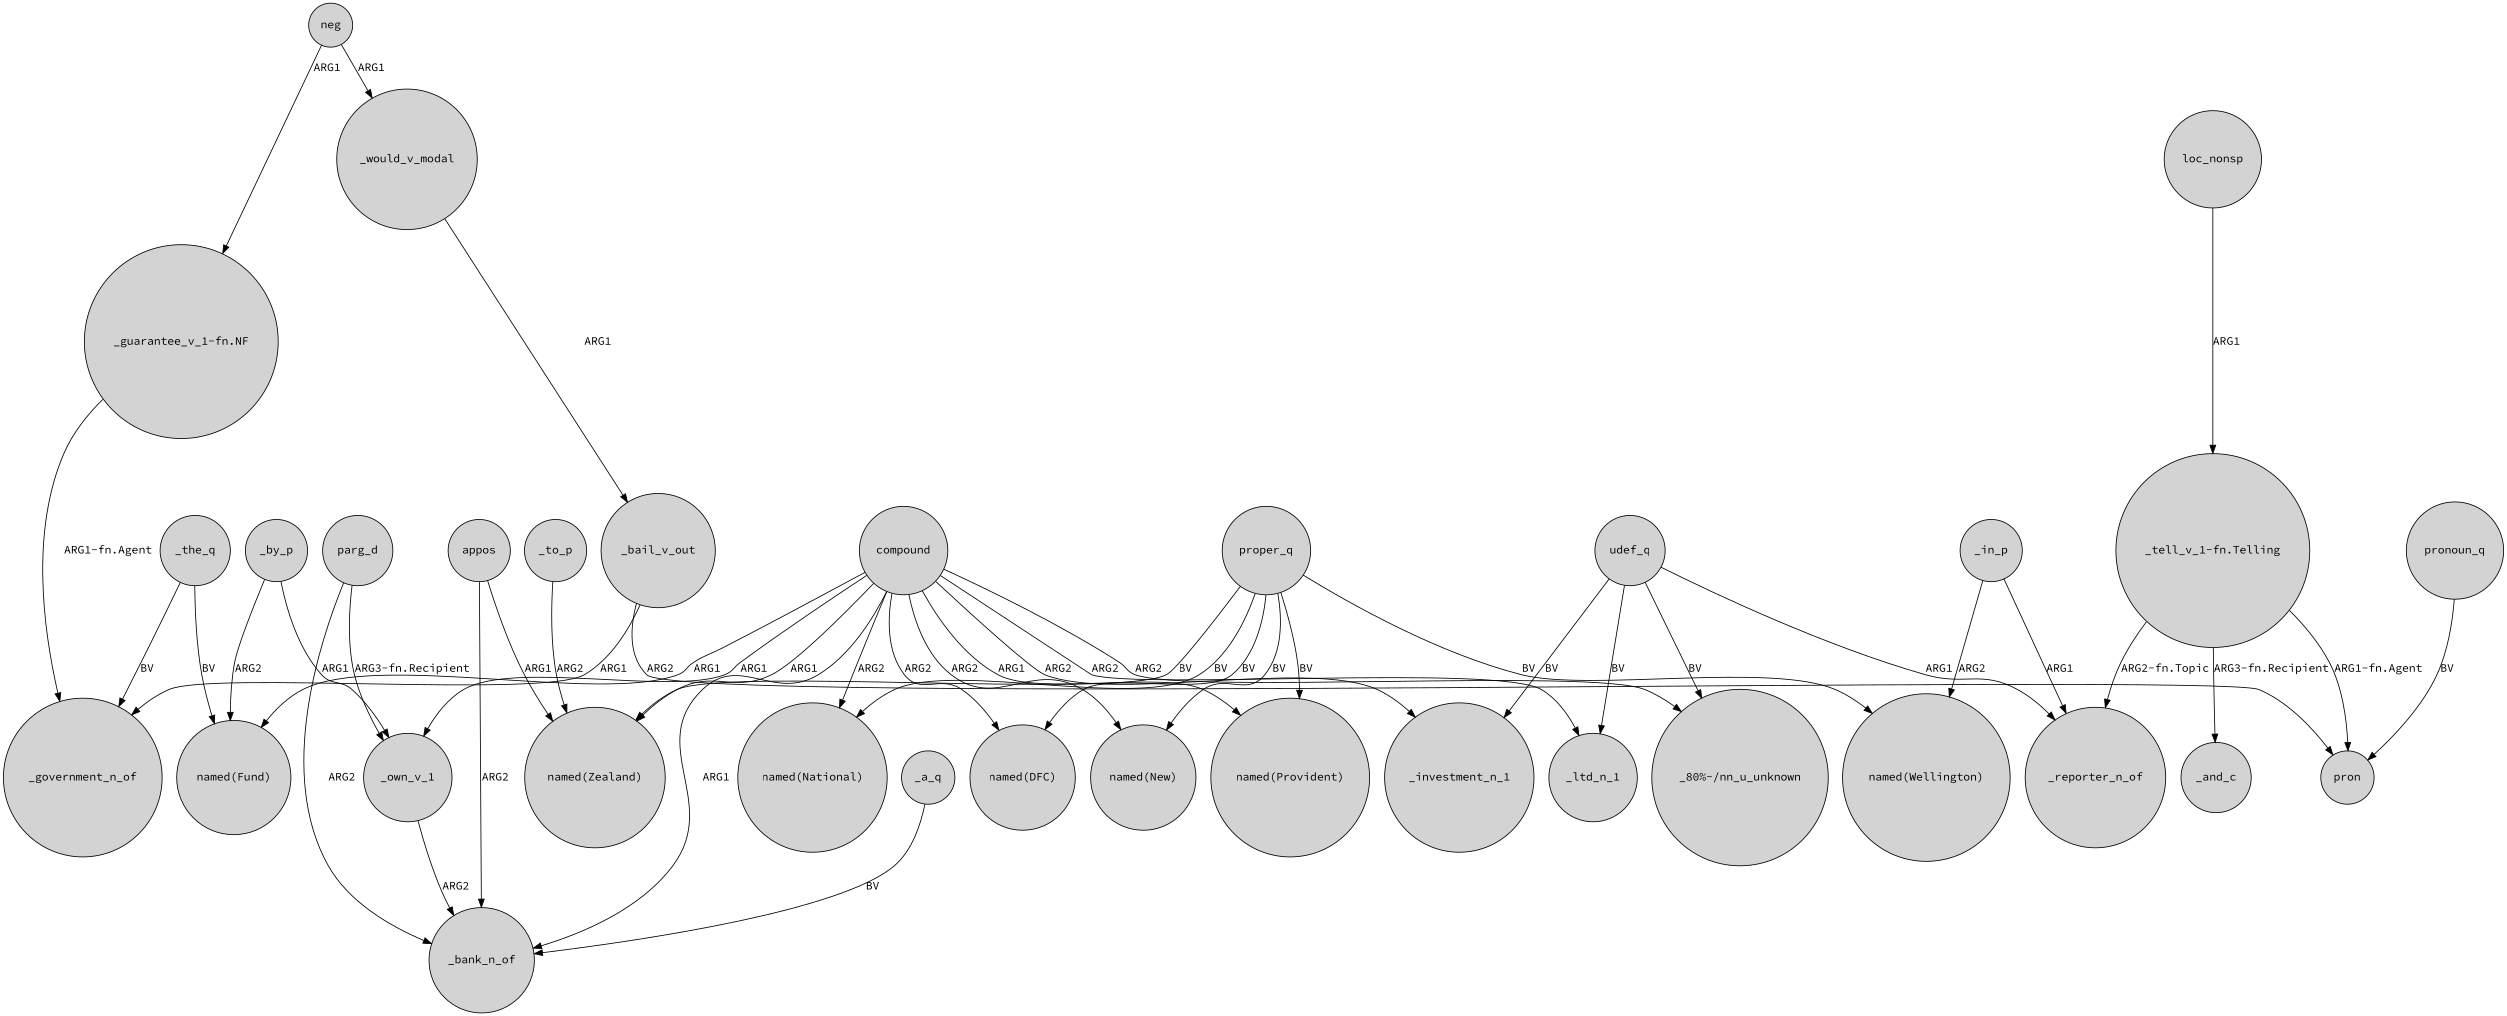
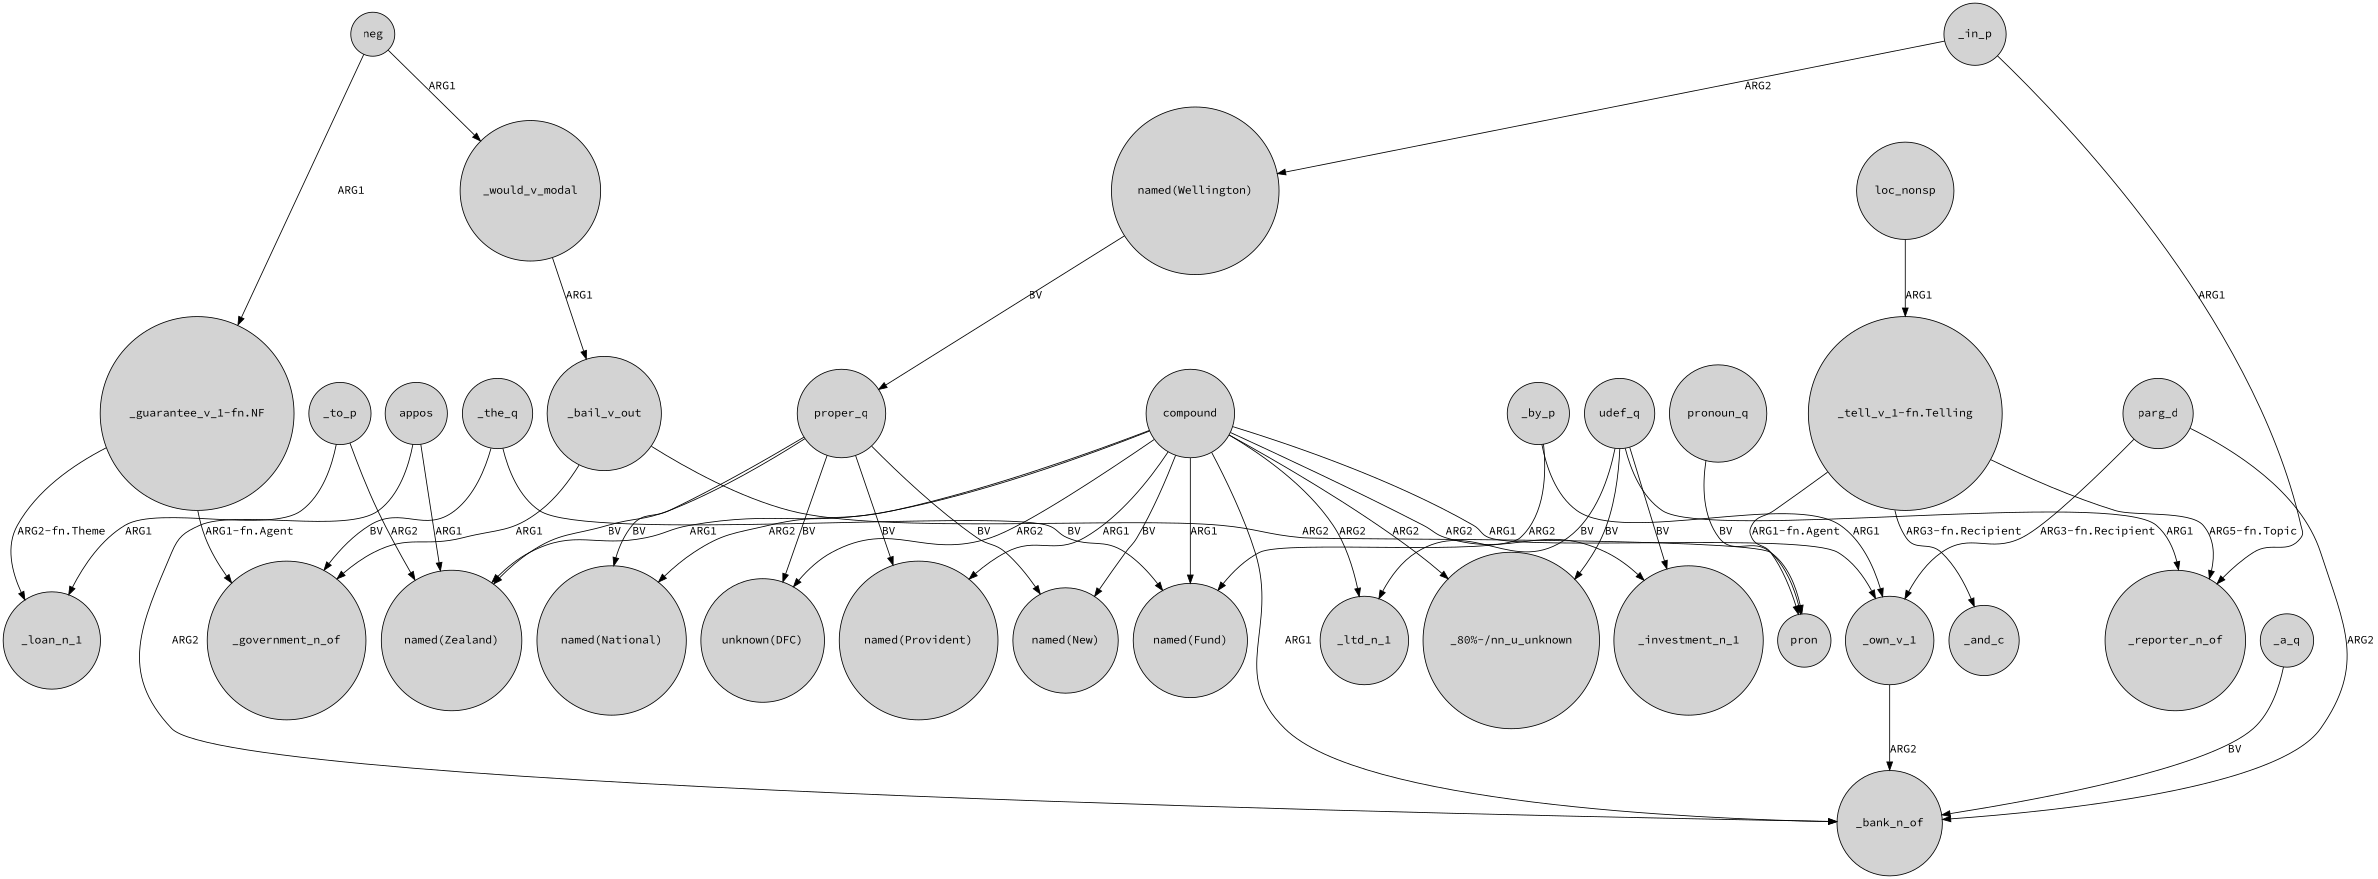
none -> (52, 640)
(965, 669) -> (1149, 532)
(2165, 669) -> (2253, 532)
(1621, 680) -> (1005, 310)
(1023, 778) -> (763, 640)
